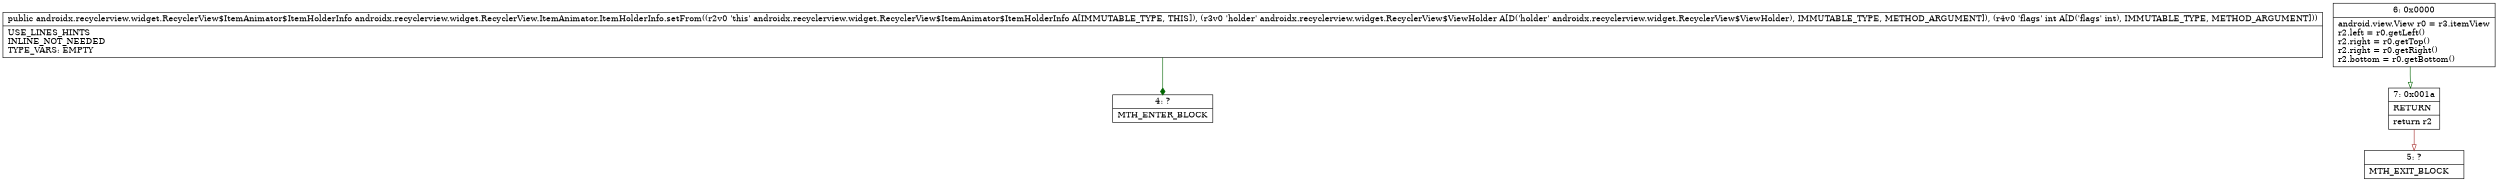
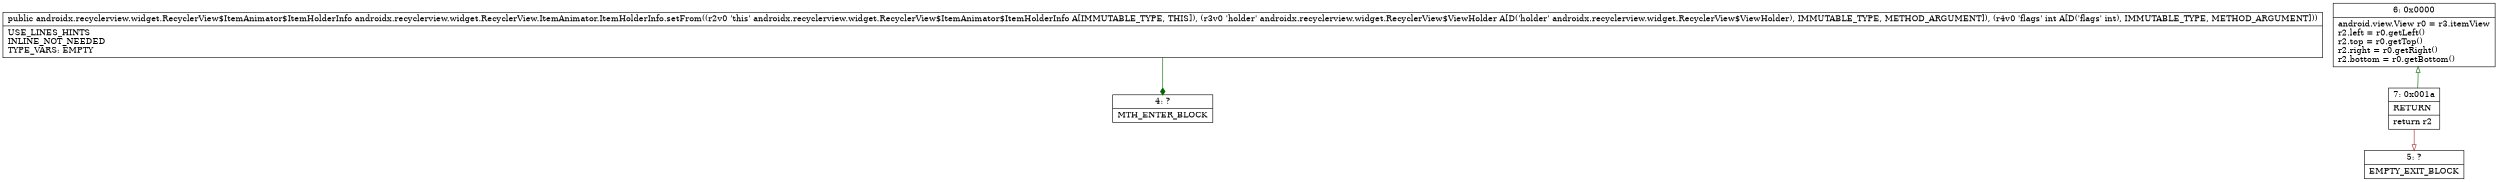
(2384, 42) -> (2381, 42)
(2410, 74) -> (2418, 80)
(2409, 171) -> (2414, 171)
